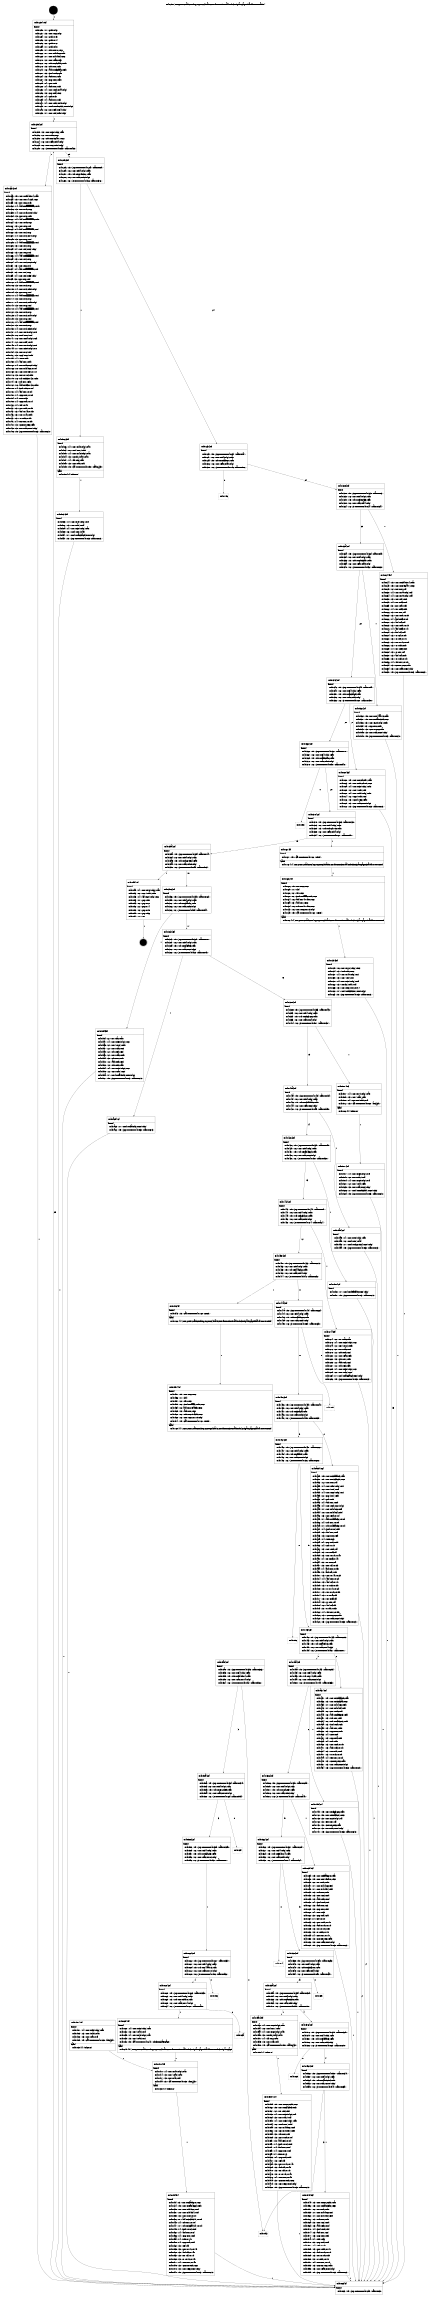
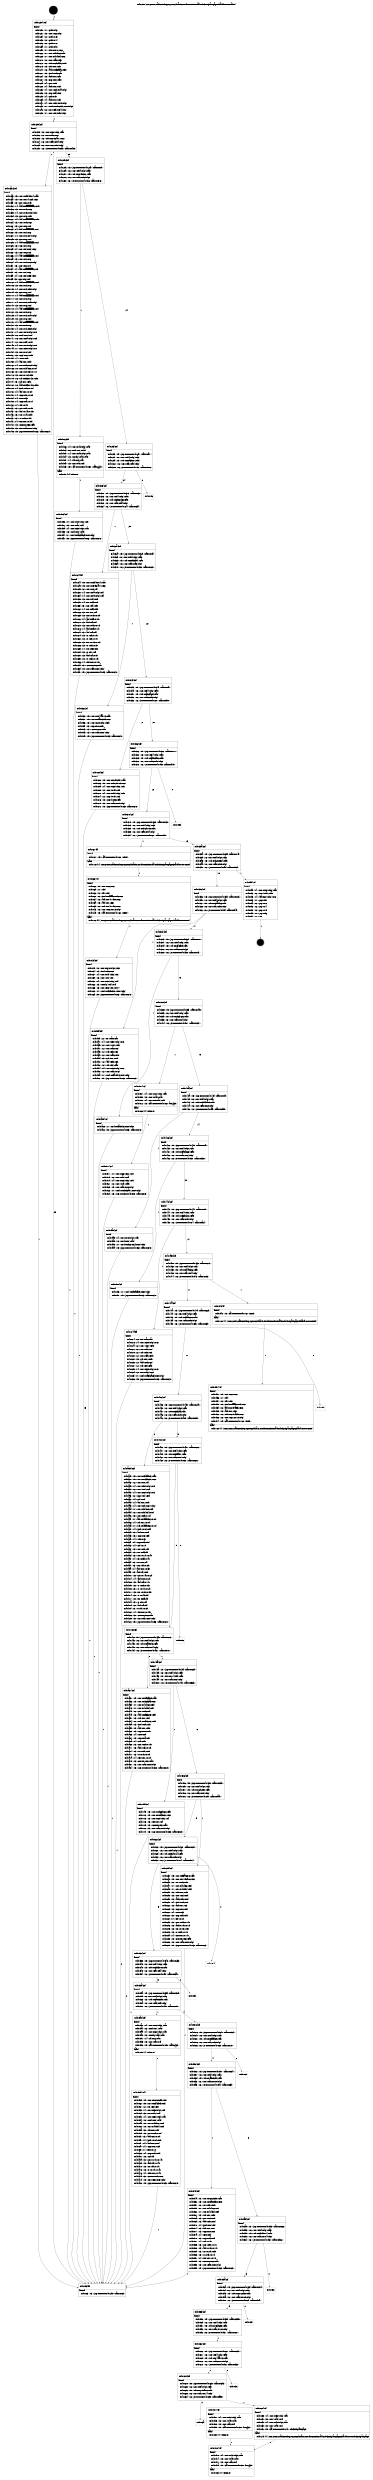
(314, 2175) -> (236, 2152)
(191, 2234) -> none
